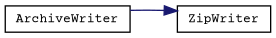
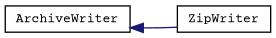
(147, 10) -> (160, 28)
